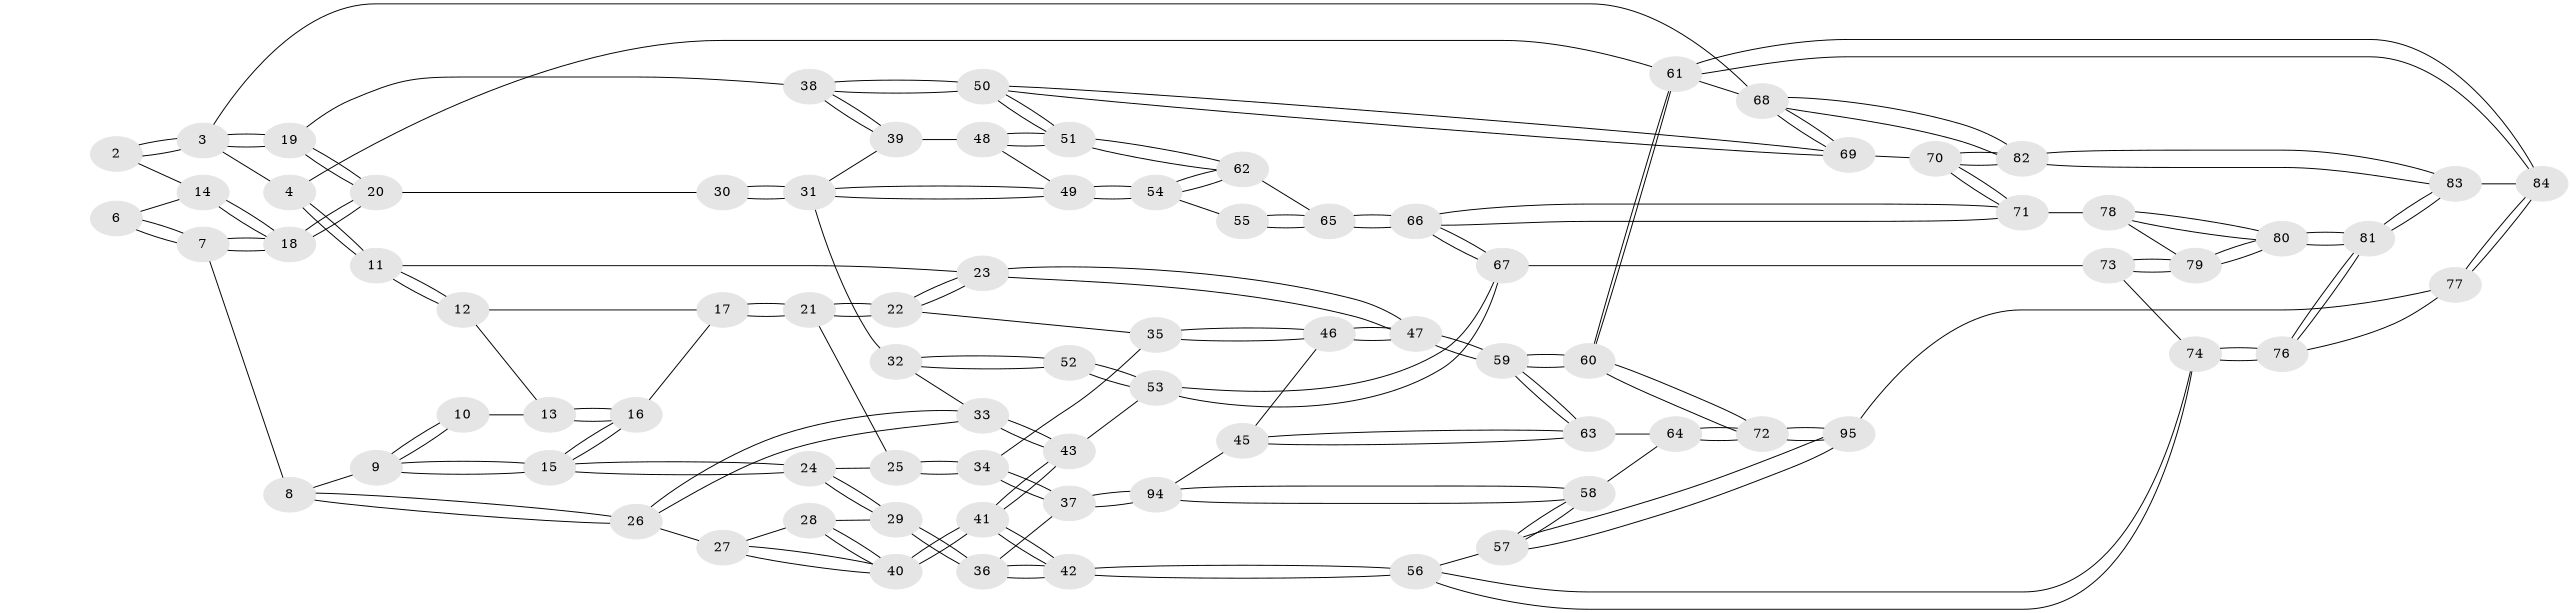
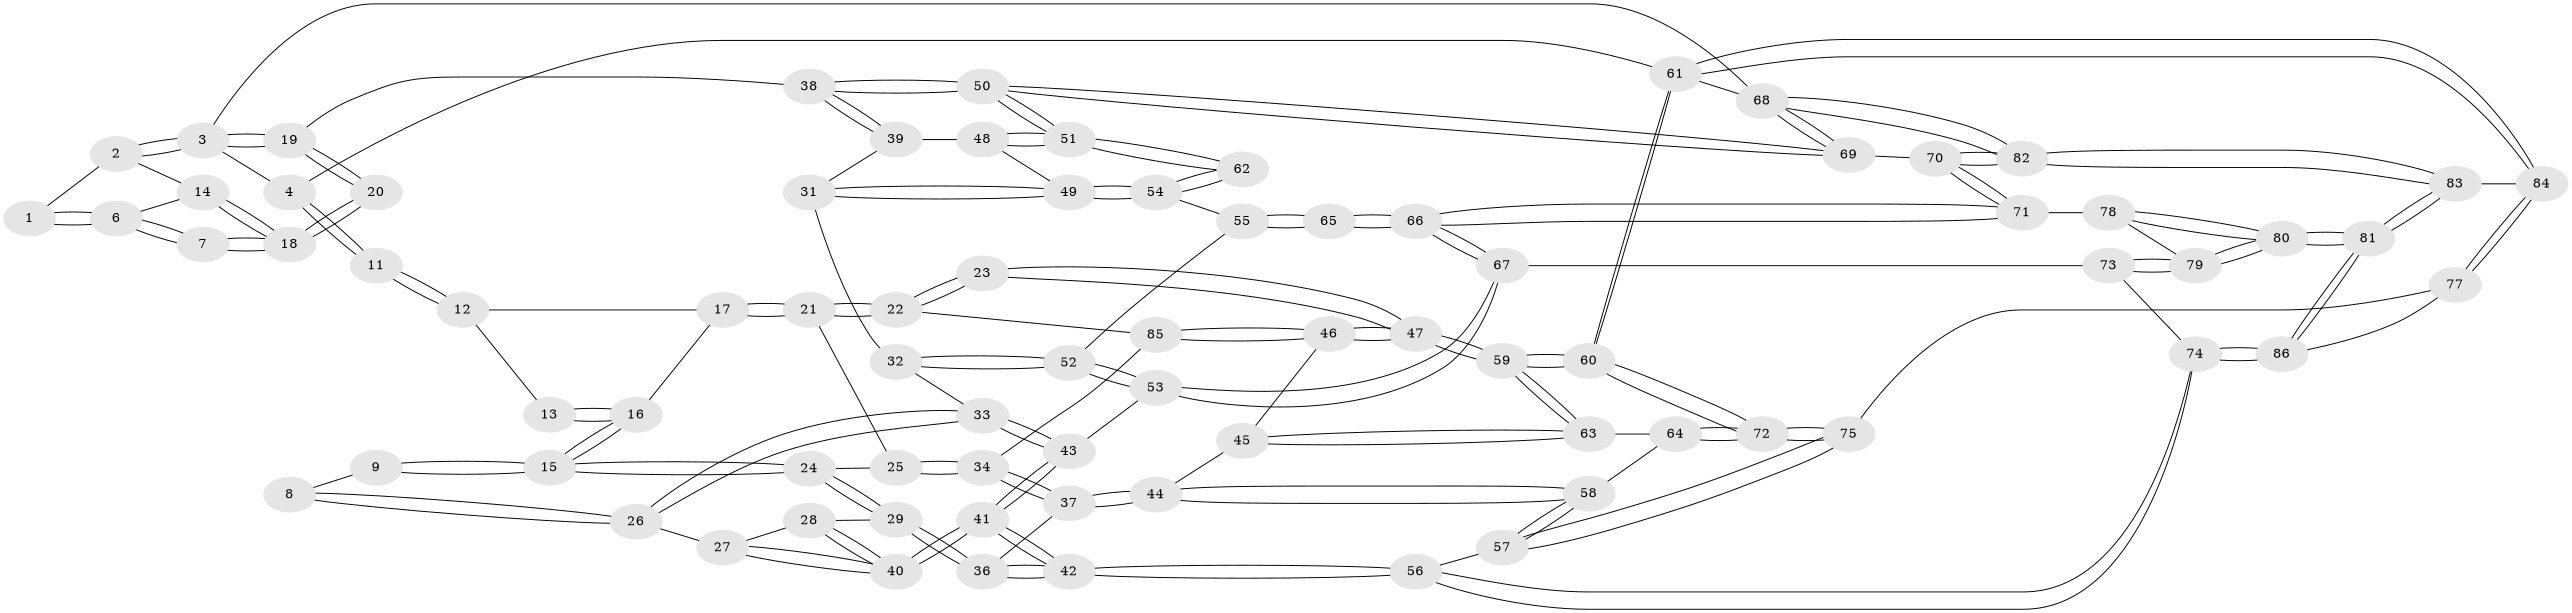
(723, 192) -> none
(1286, 195) -> none
none -> (30, 218)
(680, 266) -> none
none -> (1150, 292)
(1156, 335) -> (1156, 335)
(2282, 354) -> (2282, 354)
(246, 369) -> none
(463, 415) -> none
(1849, 434) -> (1849, 434)
(1156, 495) -> (1156, 495)
